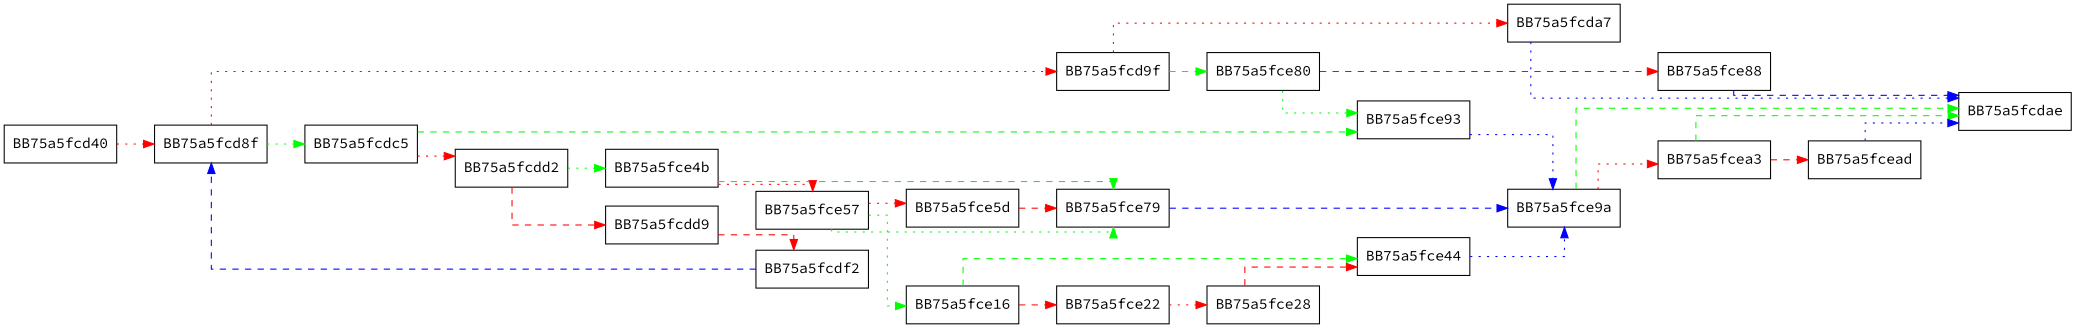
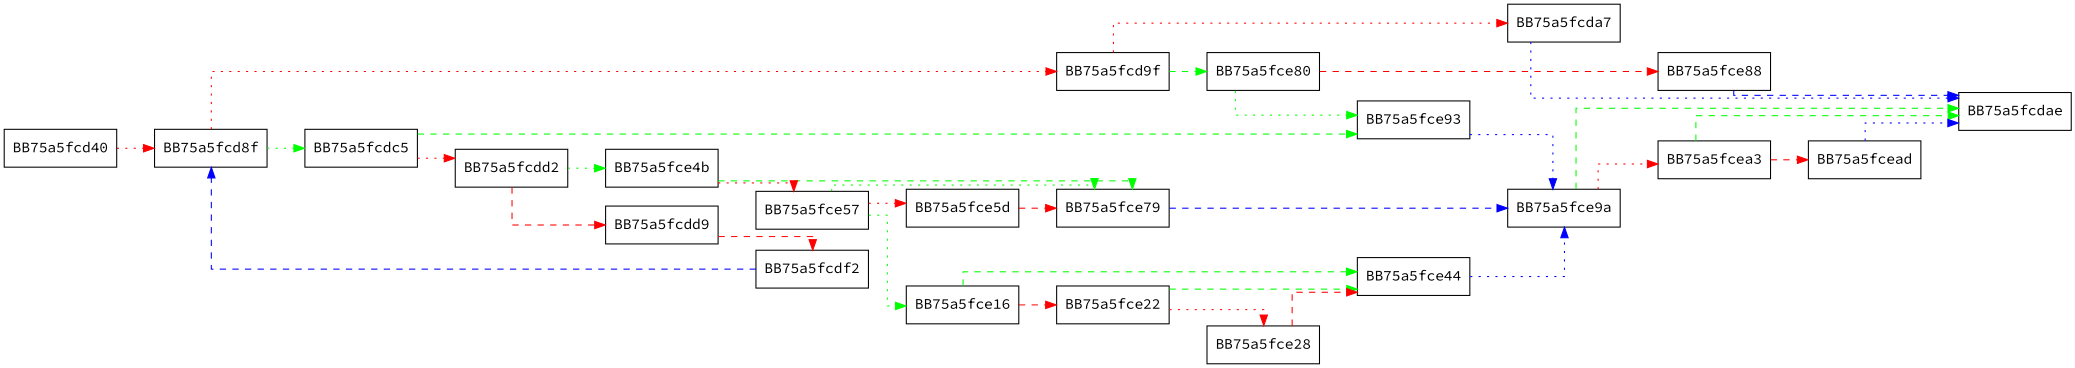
none -> (1258, 289)
